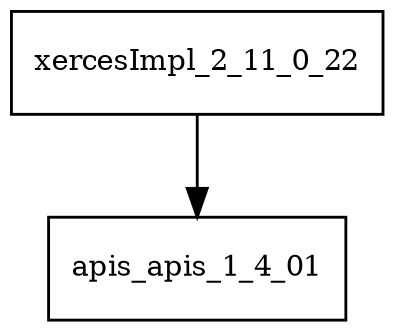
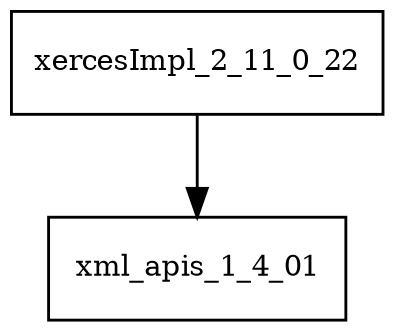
(197, 269) -> (197, 269)
